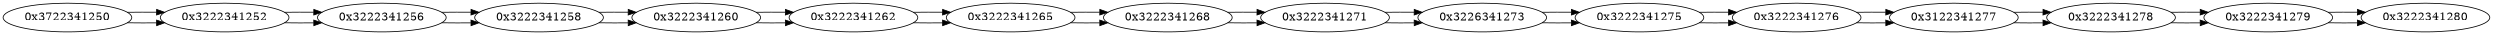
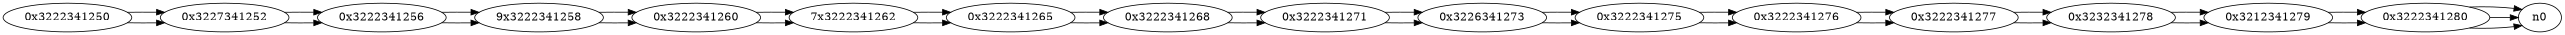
(67, 18) -> (67, 18)
(225, 18) -> (225, 18)
(539, 18) -> (539, 18)
(853, 18) -> (853, 18)
(1954, 18) -> (1954, 18)
(2111, 18) -> (2111, 18)
(2268, 18) -> (2268, 18)
none -> (2540, 18)
